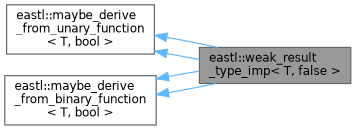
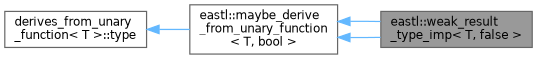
none -> (76, 29)
(80, 100) -> none
